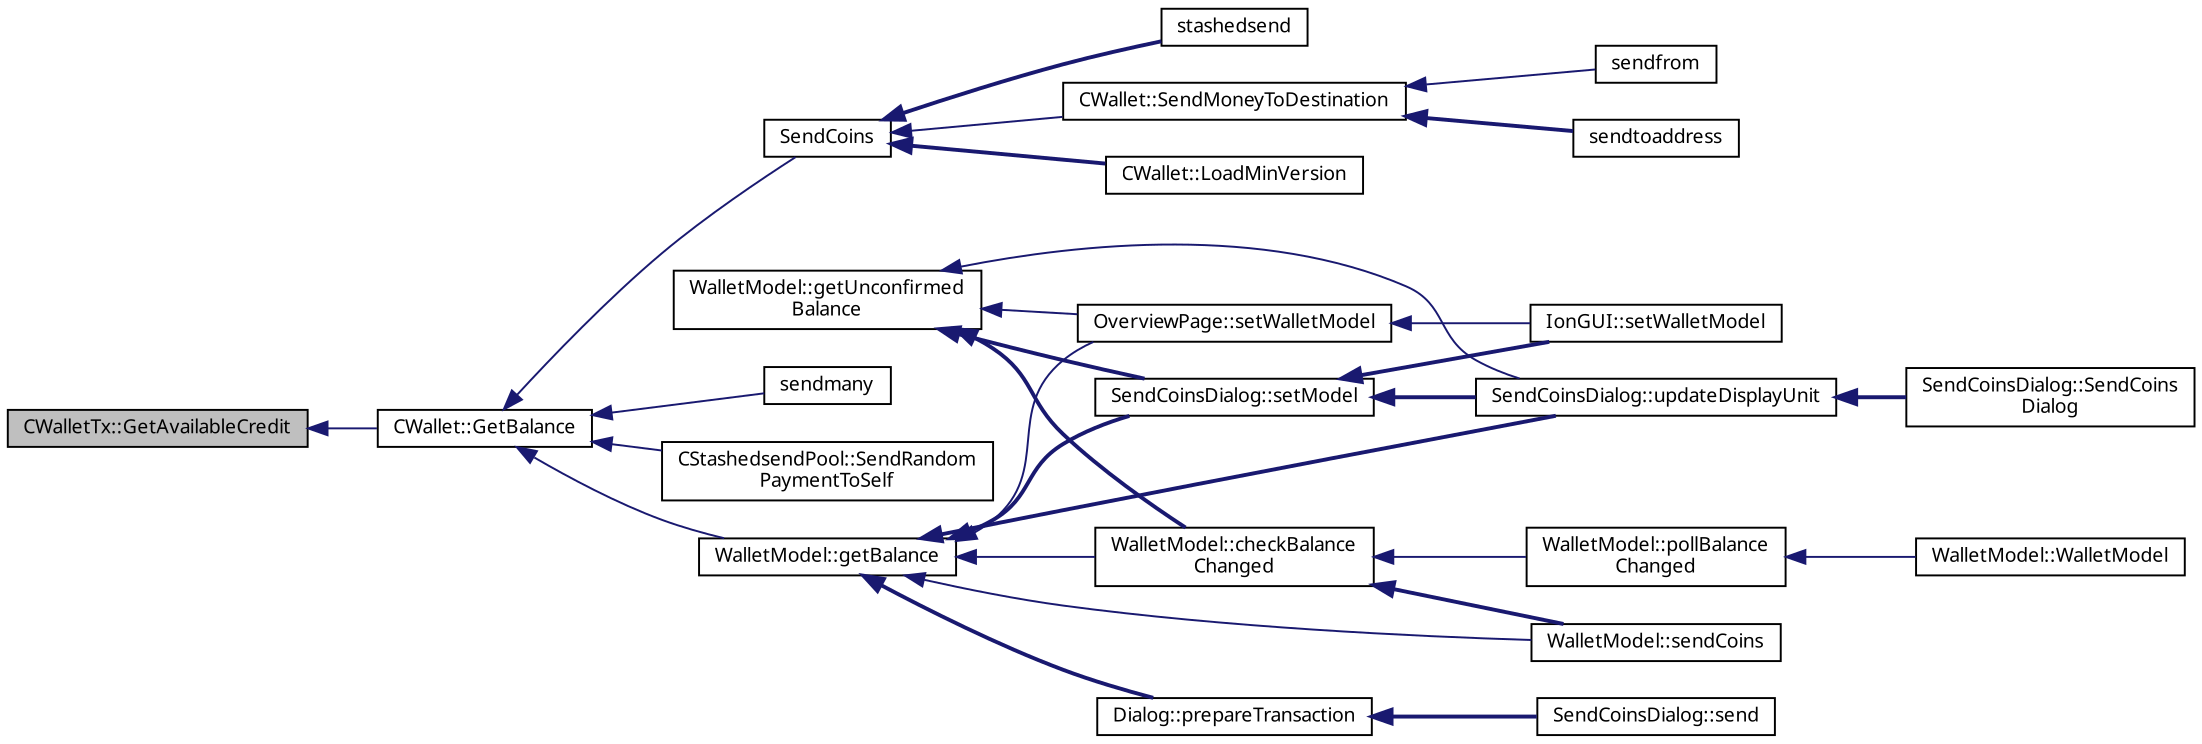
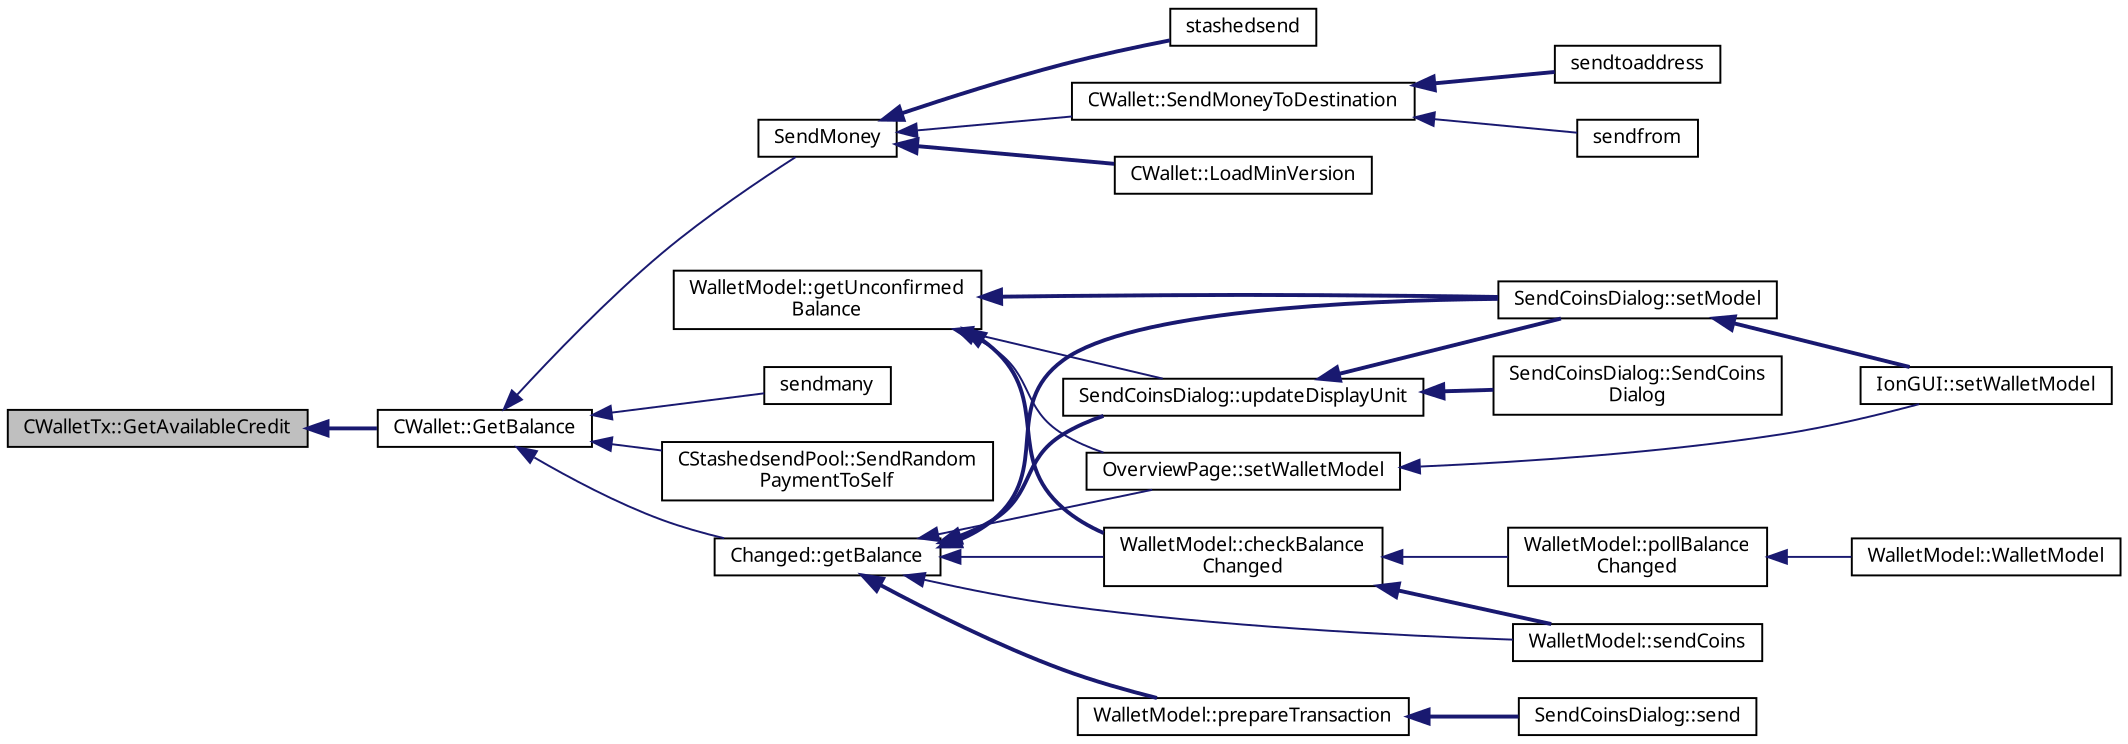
(828, 138) -> (828, 138)
(1435, 397) -> (1450, 346)
(352, 428) -> (352, 428)
(828, 557) -> (828, 557)
(1235, 717) -> (1243, 717)
